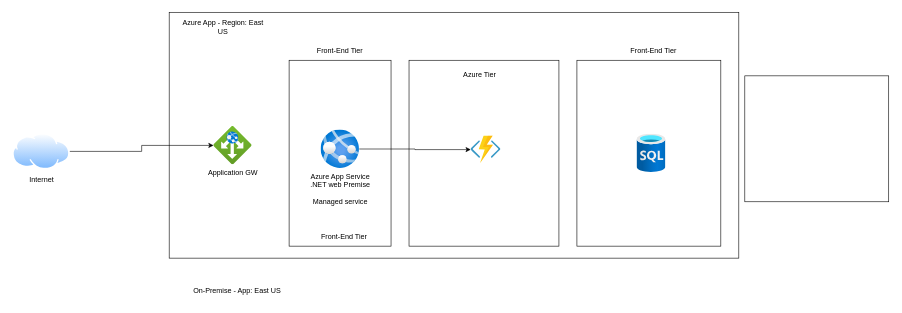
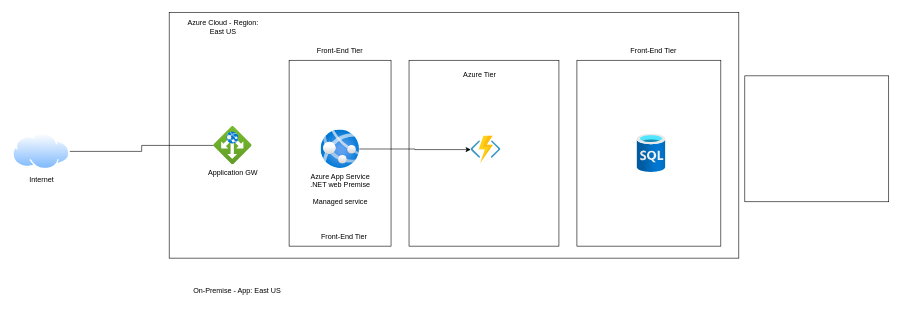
(223, 27) -> (223, 27)
(208, 146) -> (210, 146)
